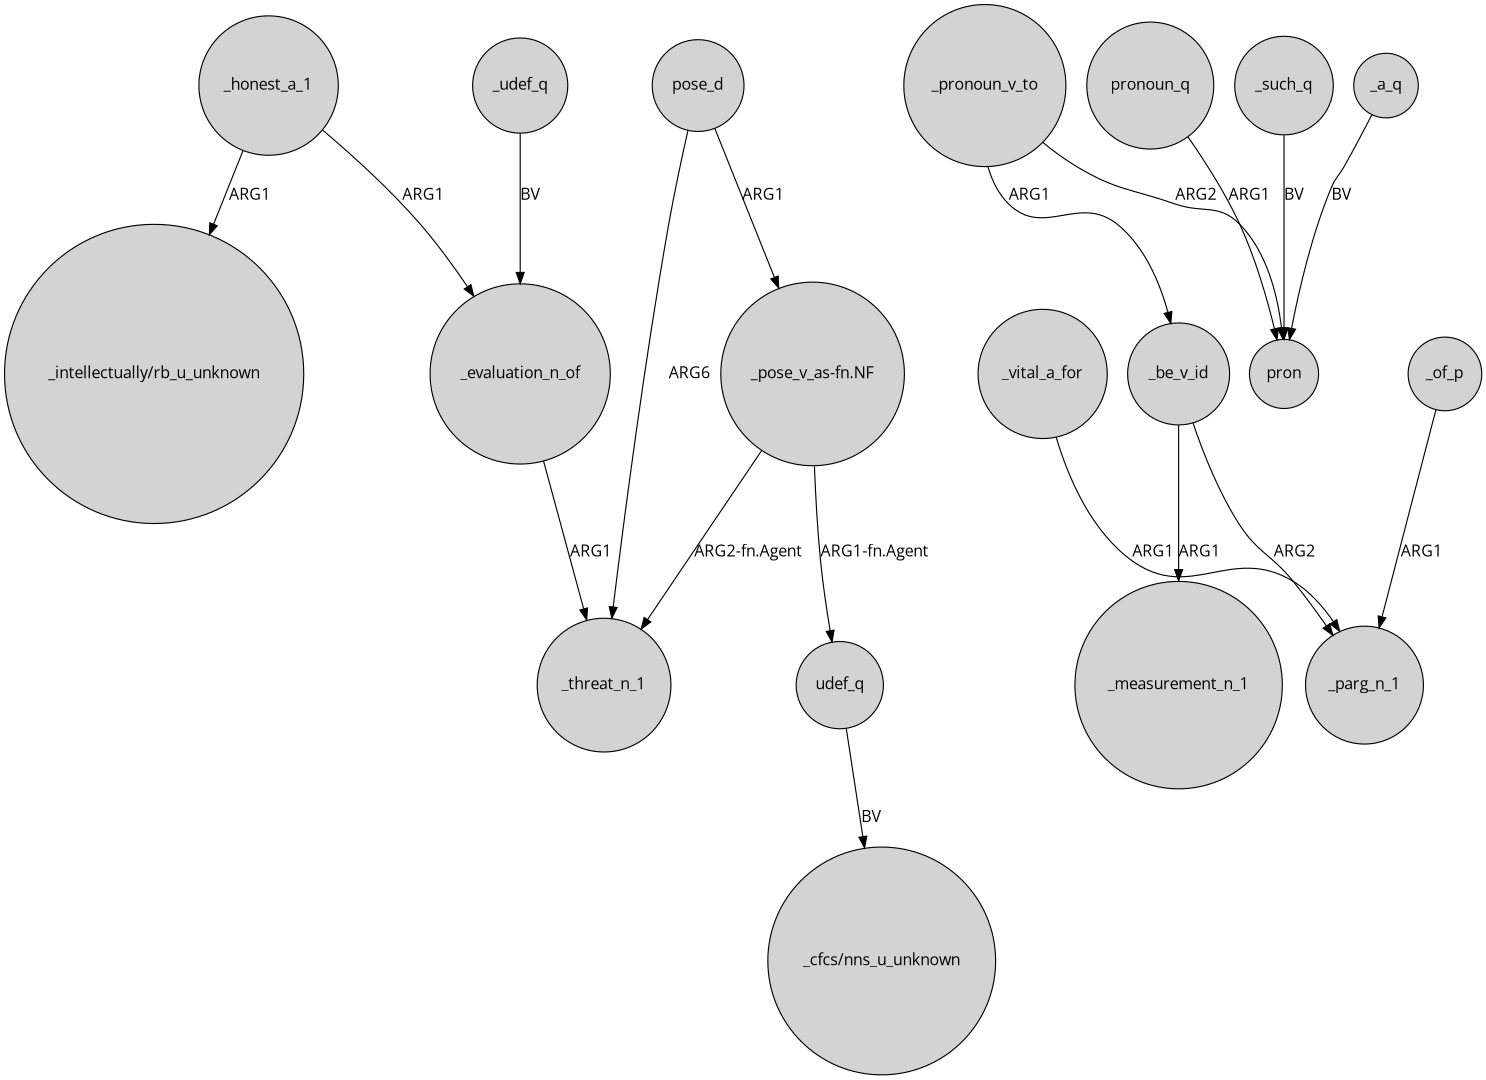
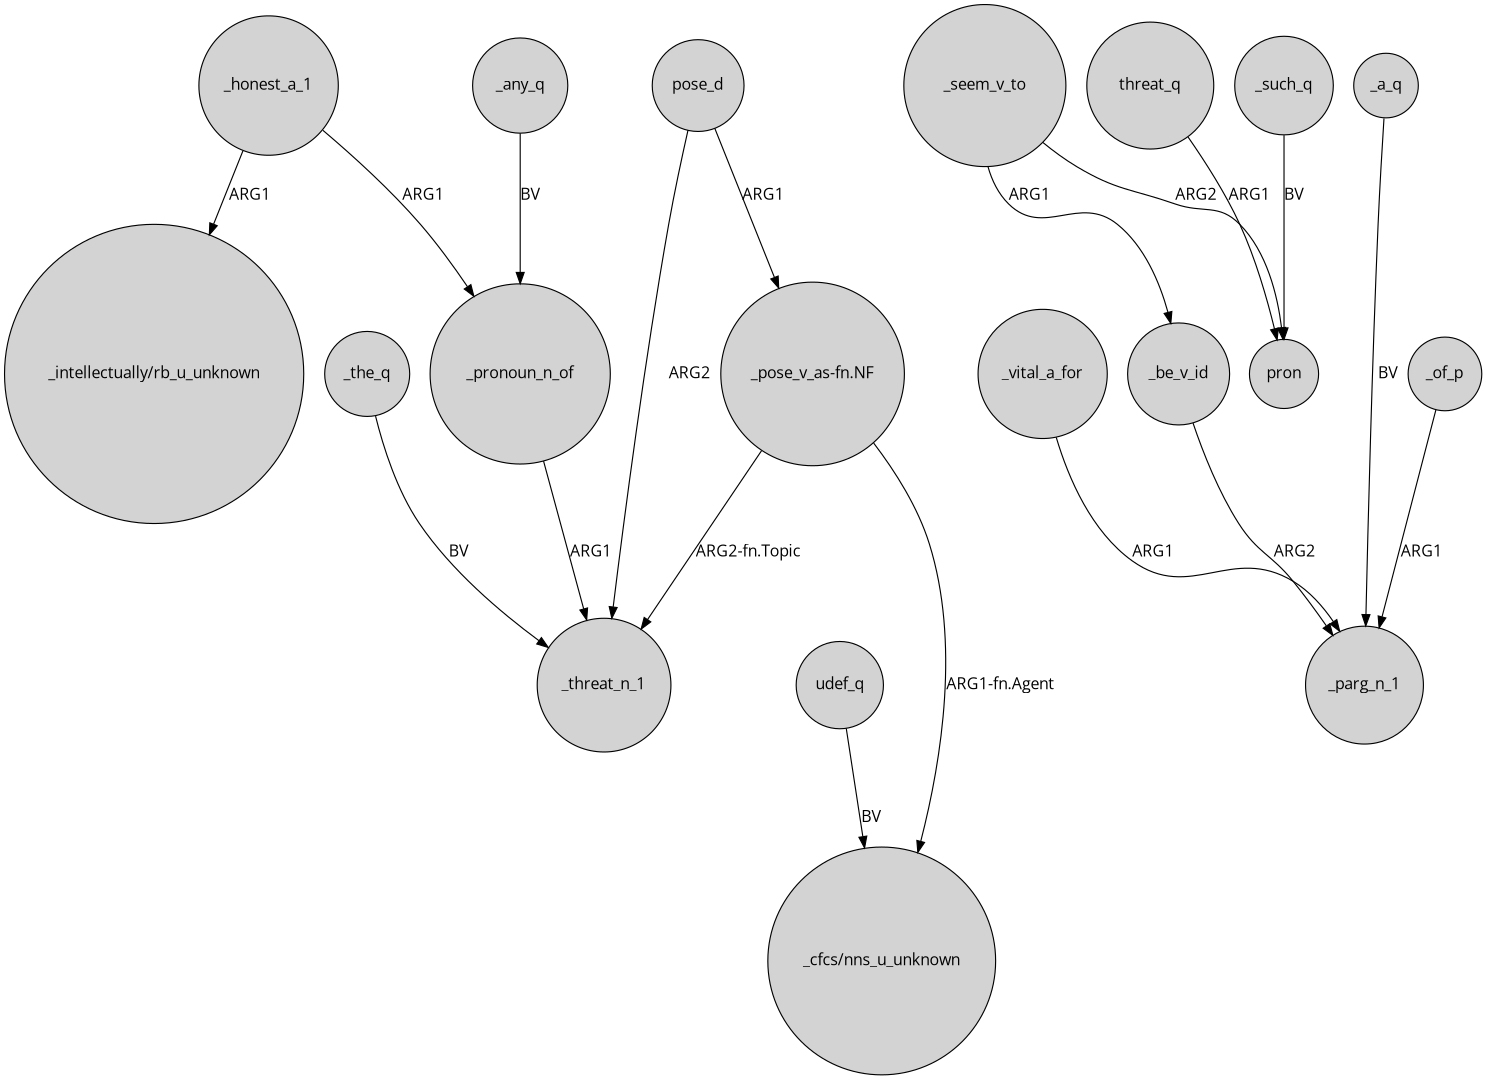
(520, 86) -> (520, 86)
(985, 86) -> (985, 86)
(1150, 86) -> (1150, 86)
(1320, 217) -> (1373, 366)
none -> (367, 374)
(520, 374) -> (520, 374)
(690, 374) -> (690, 374)
(819, 549) -> (945, 635)
(749, 552) -> (749, 552)
(1179, 685) -> none
